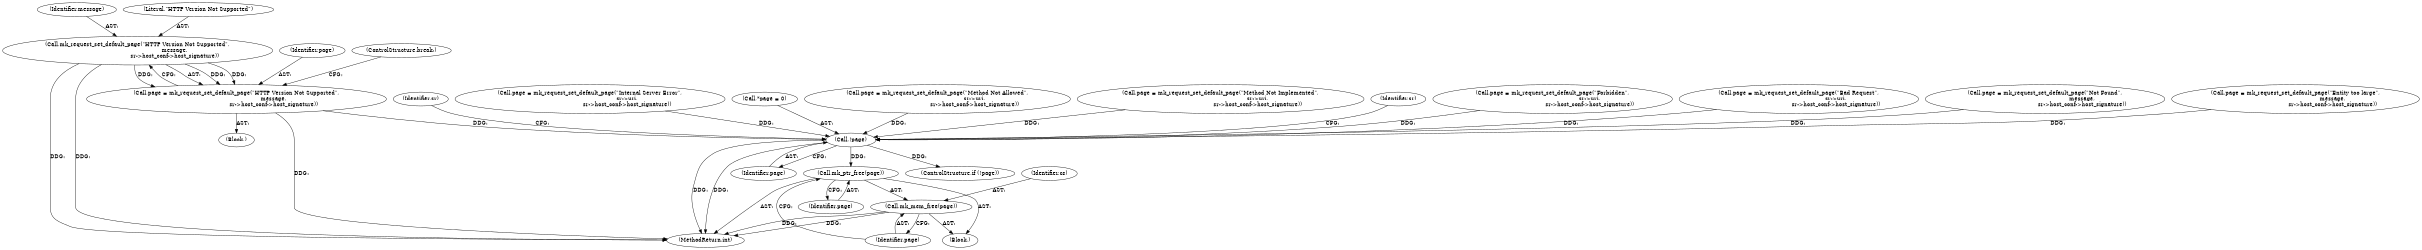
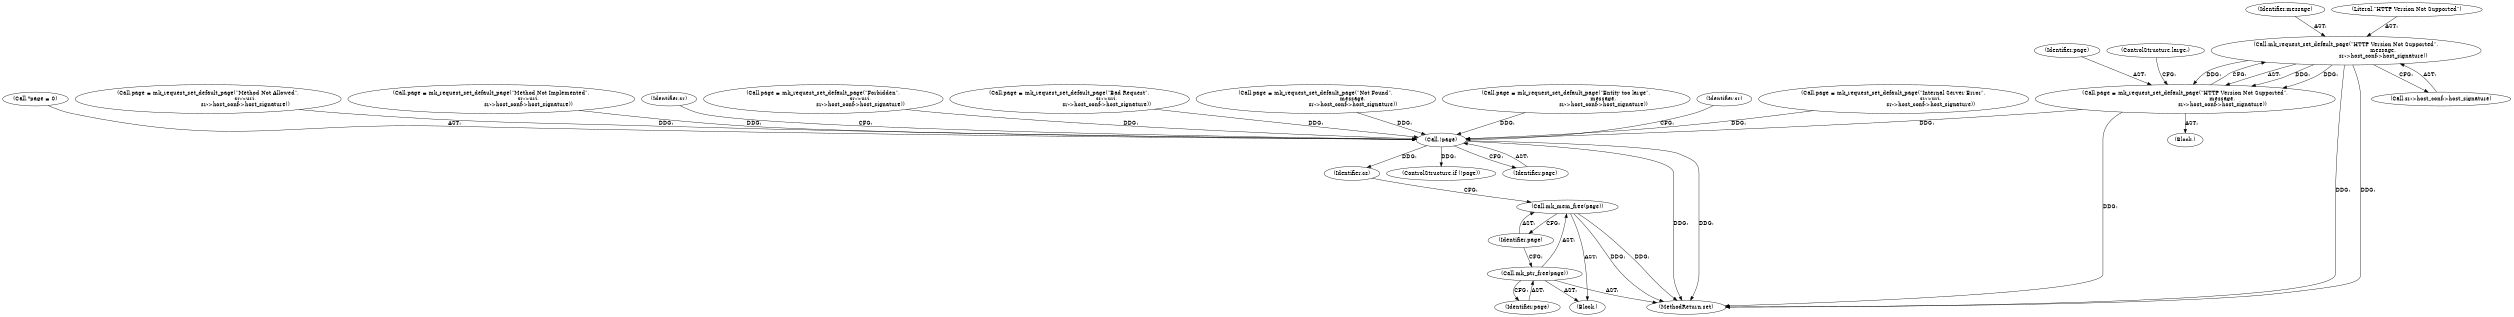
(402, 51) -> (2156, 51)
none -> (2441, 99)
(851, 155) -> (1399, 156)
(1000, 190) -> (1472, 190)
(705, 240) -> (1686, 307)
